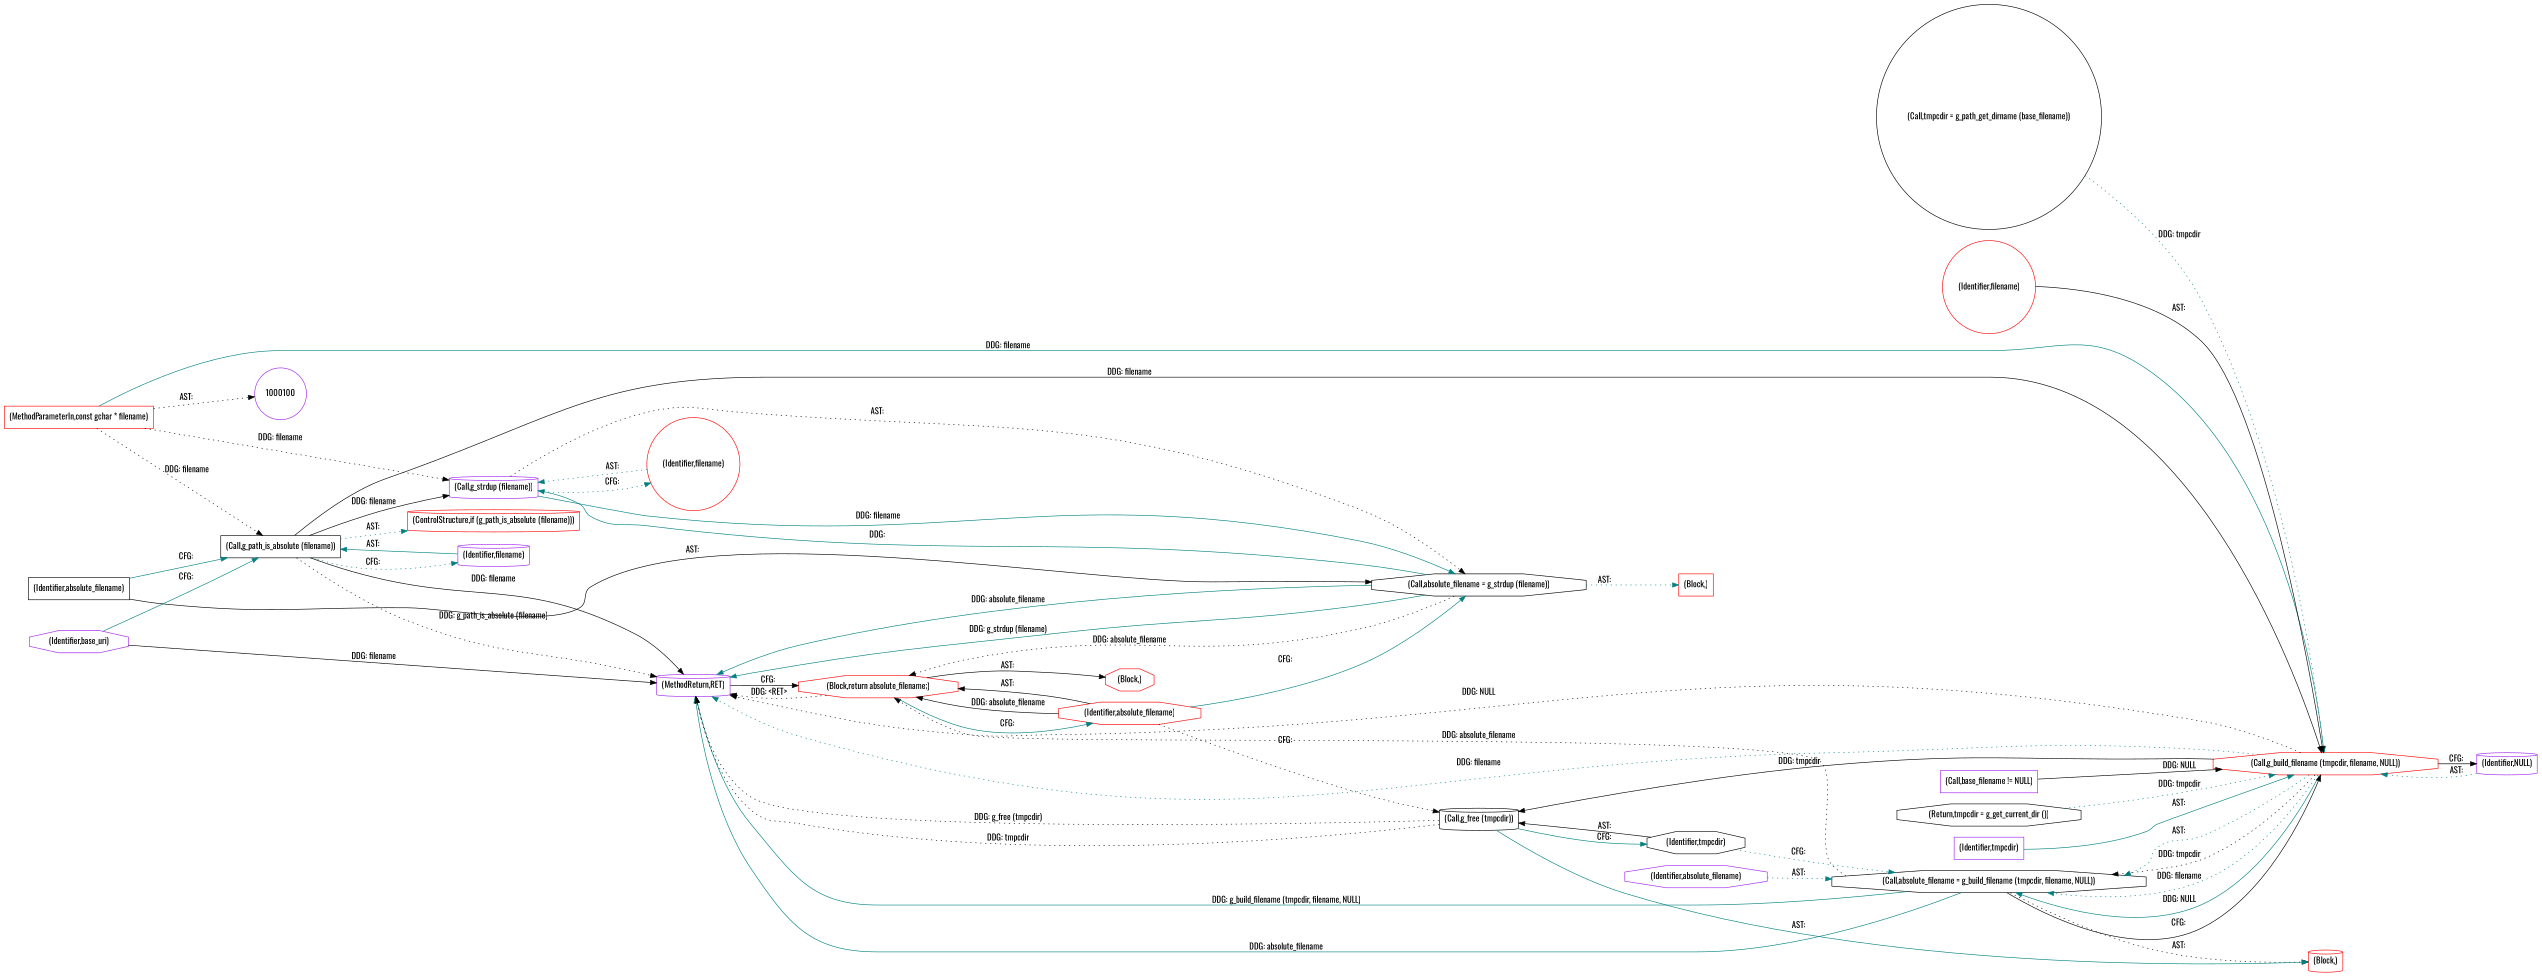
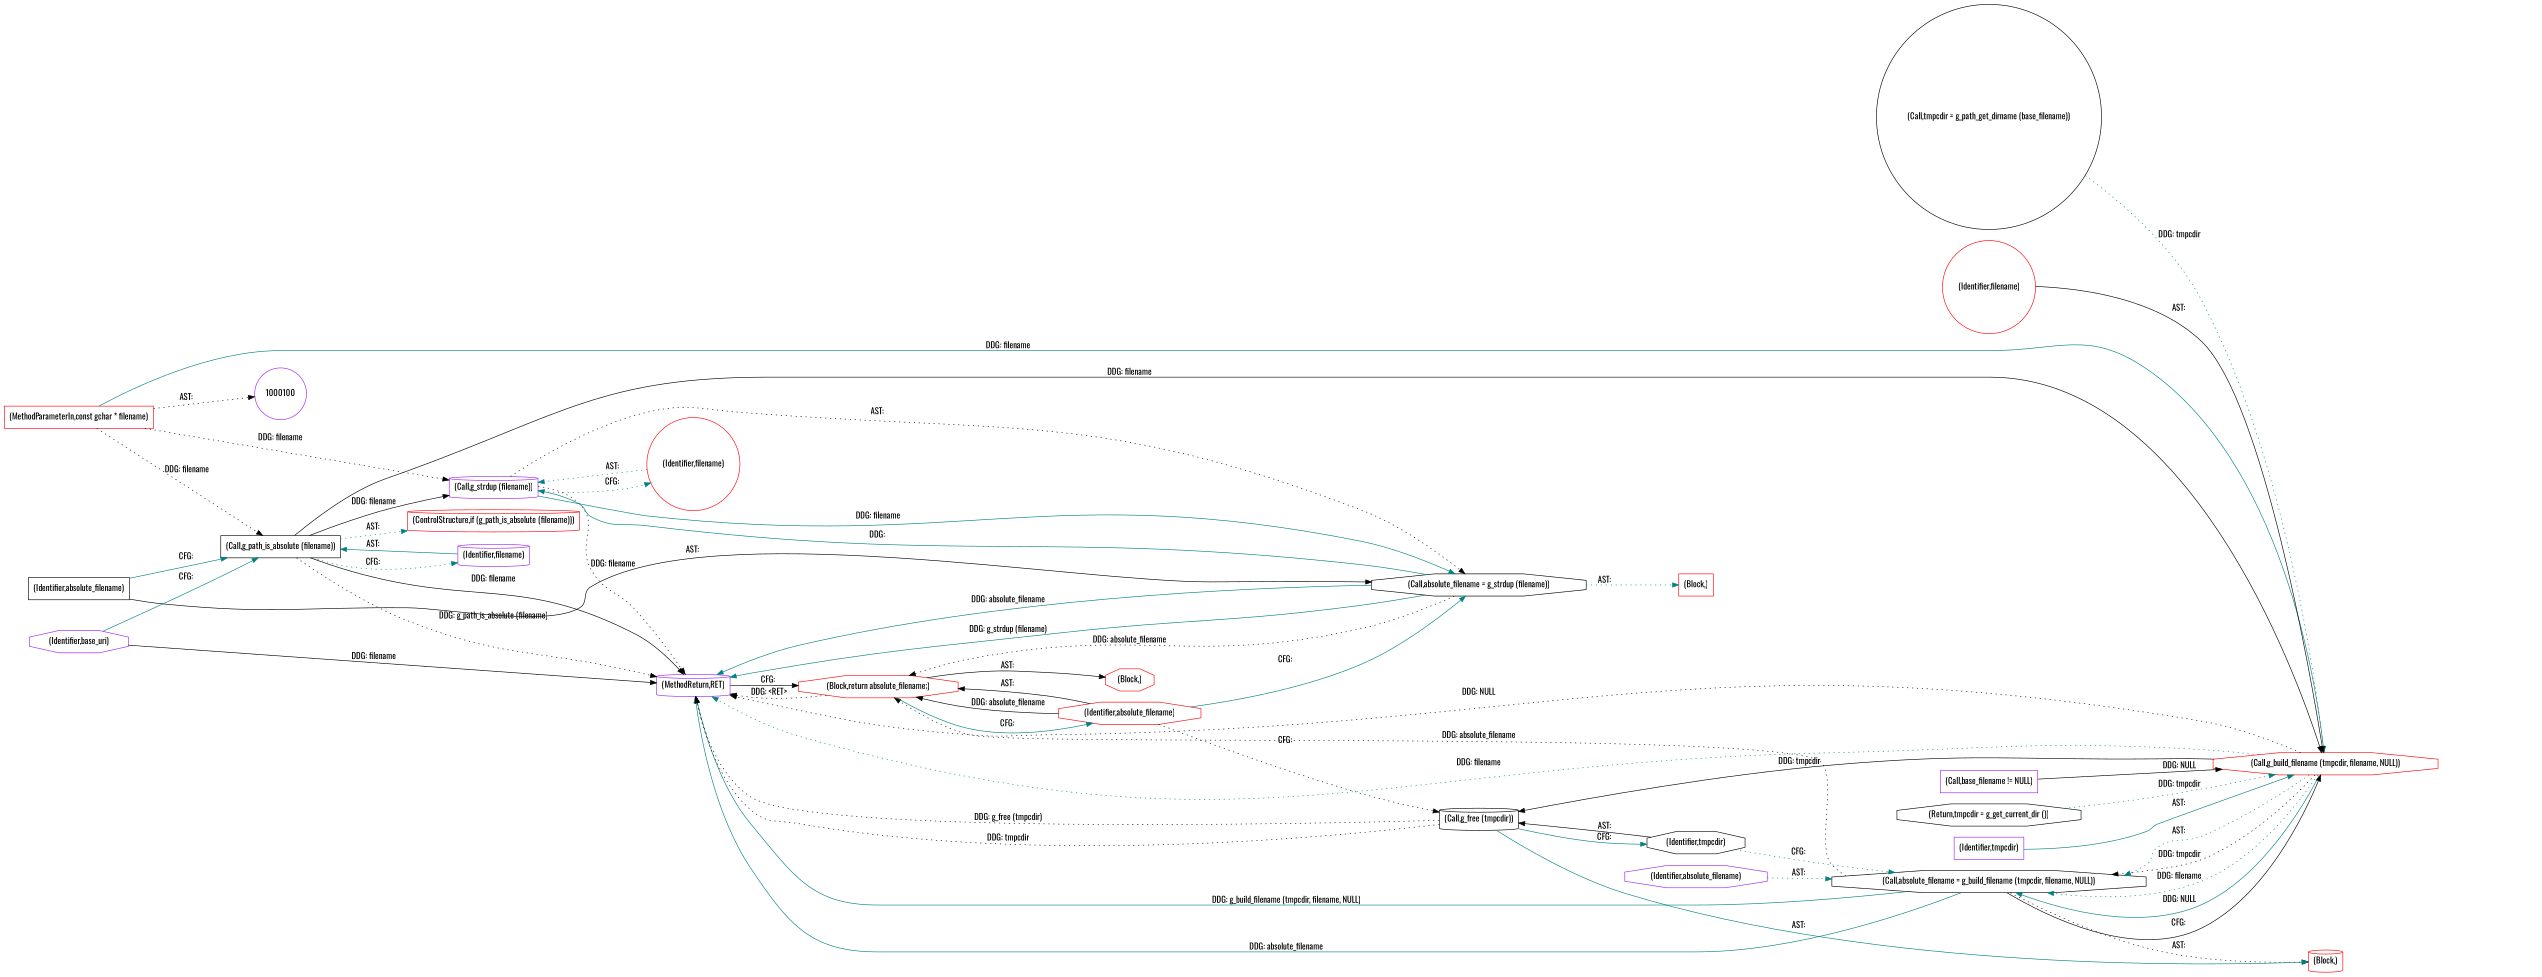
none -> (597, 578)
(2507, 764) -> none
